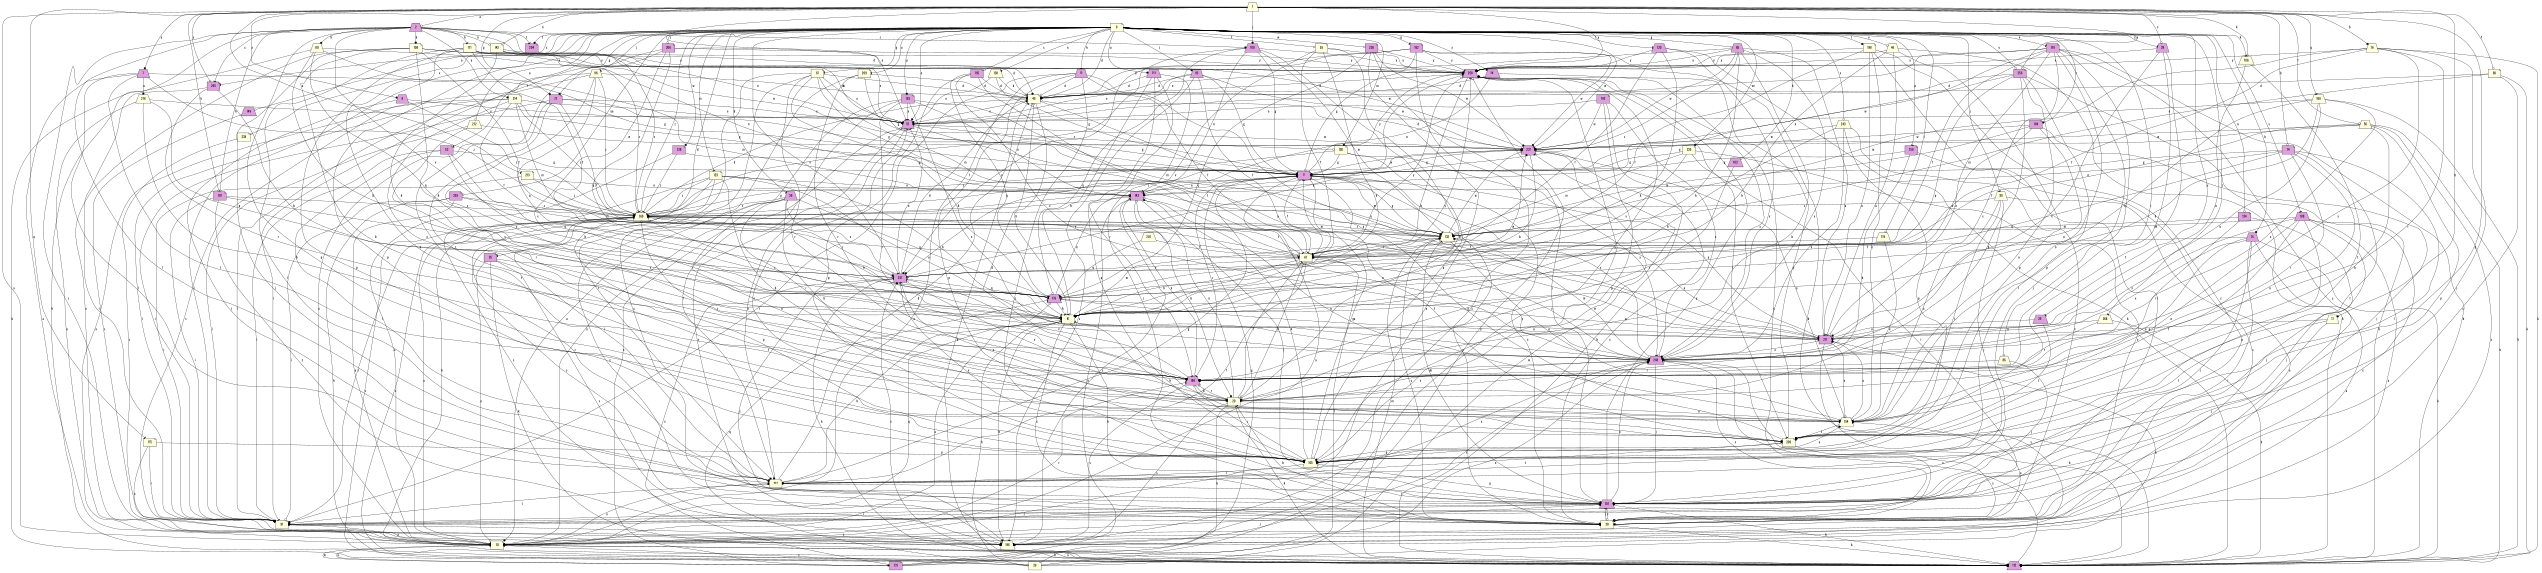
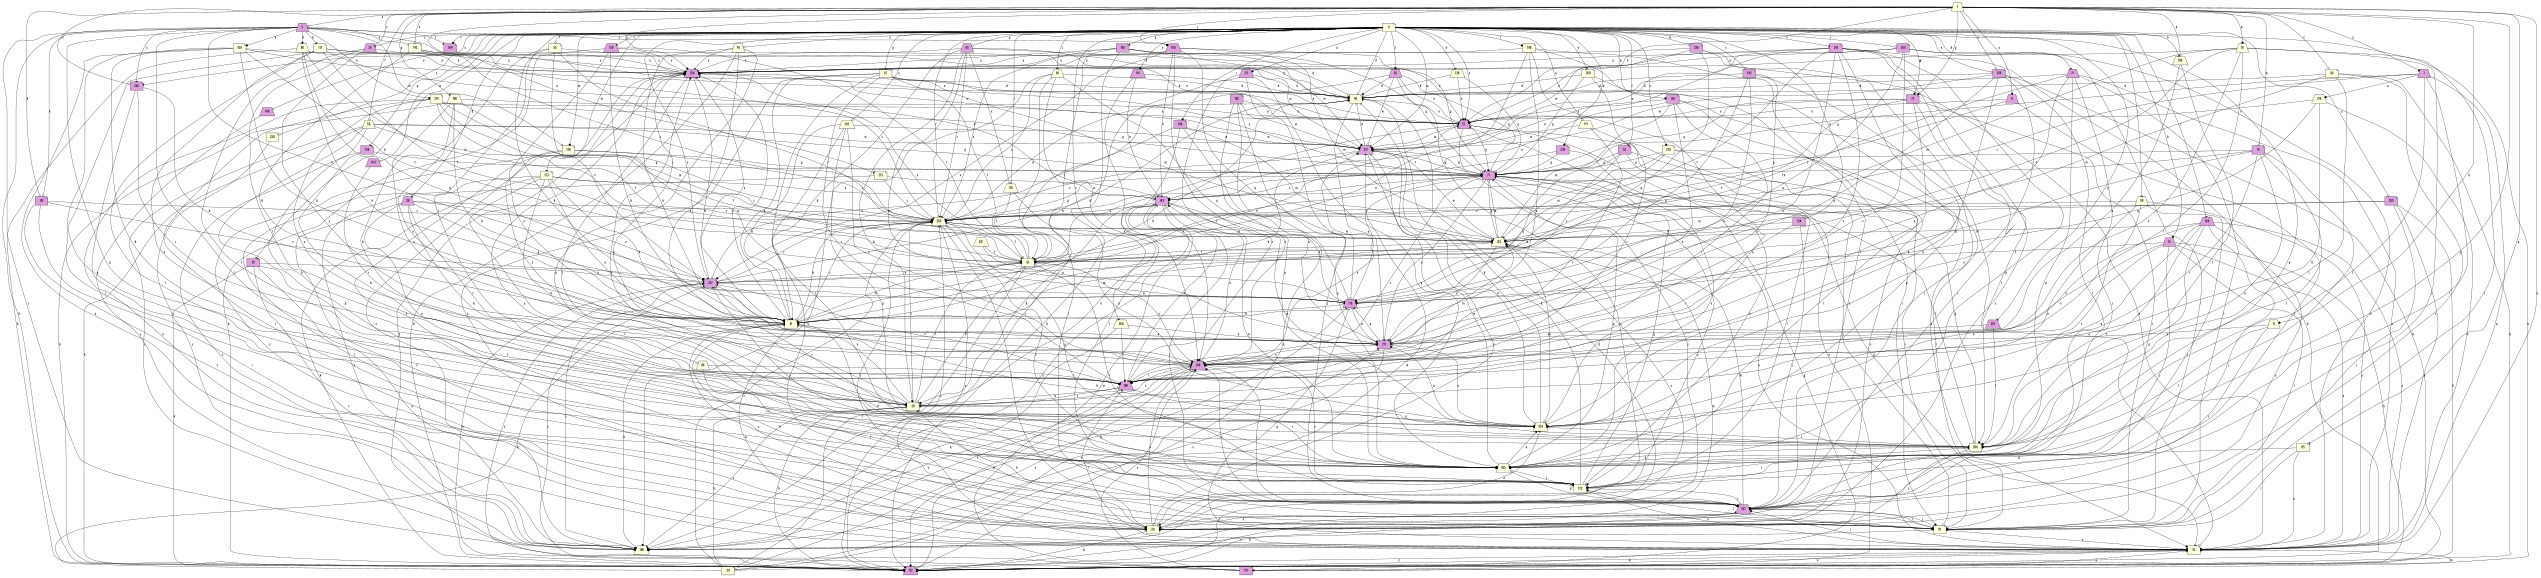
(1811, 218) -> (991, 116)
none -> (2237, 314)
